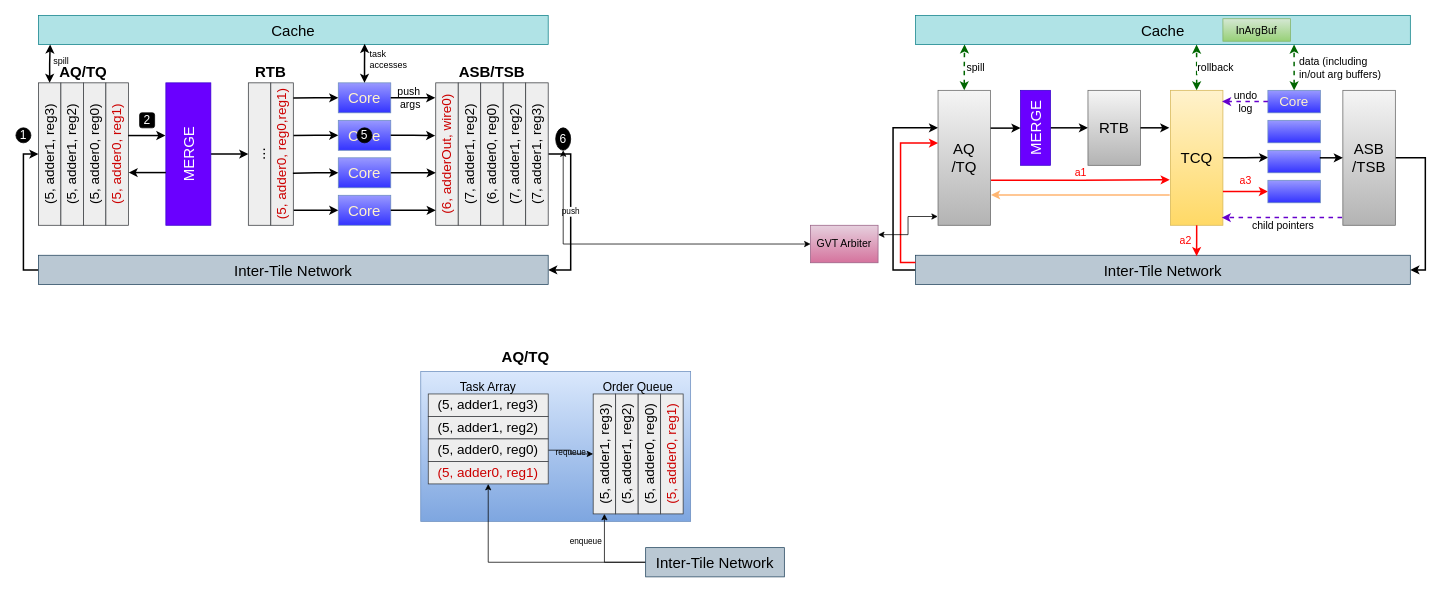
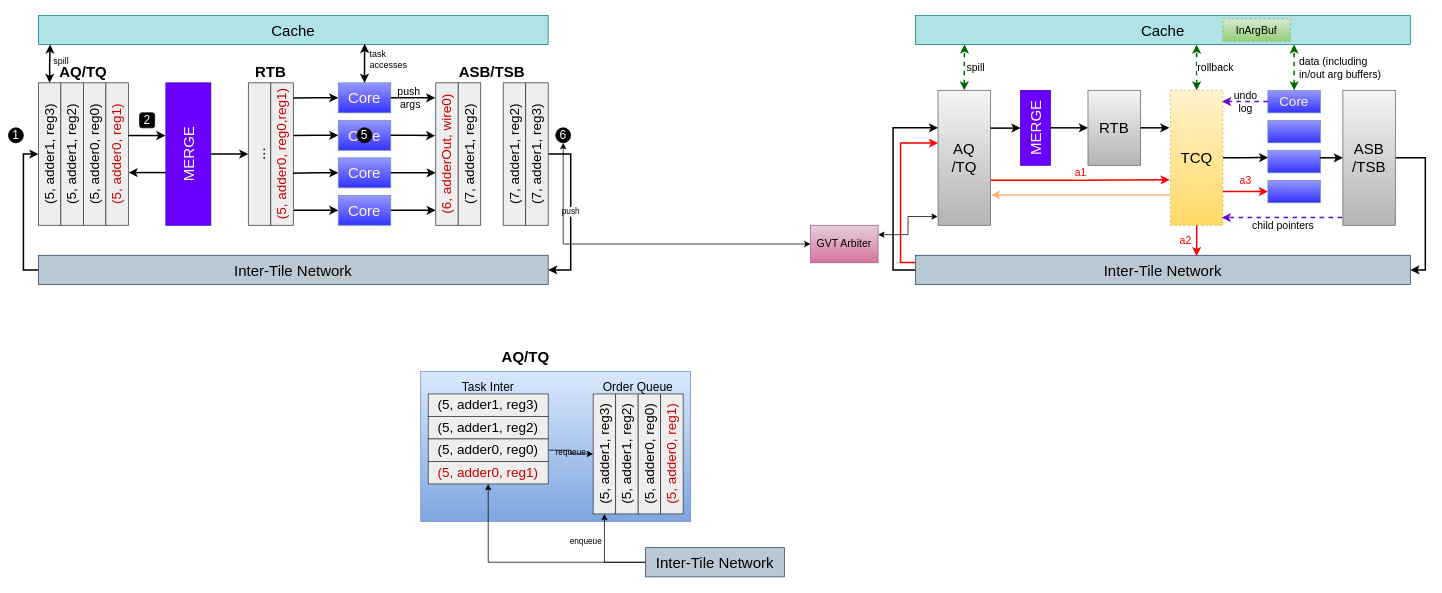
(1257, 30) -> (1257, 30)
(23, 135) -> (15, 135)
(563, 139) -> (563, 135)
(492, 154) -> none
(1197, 158) -> (1197, 158)
(488, 387) -> (488, 387)
